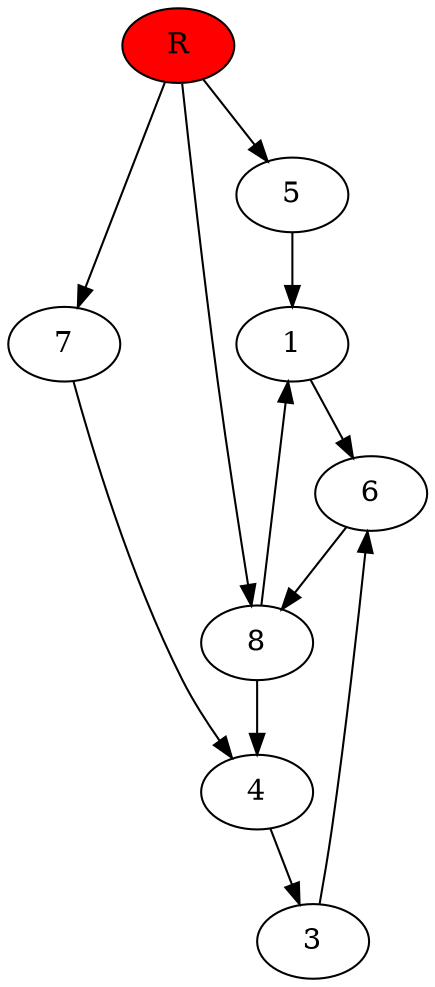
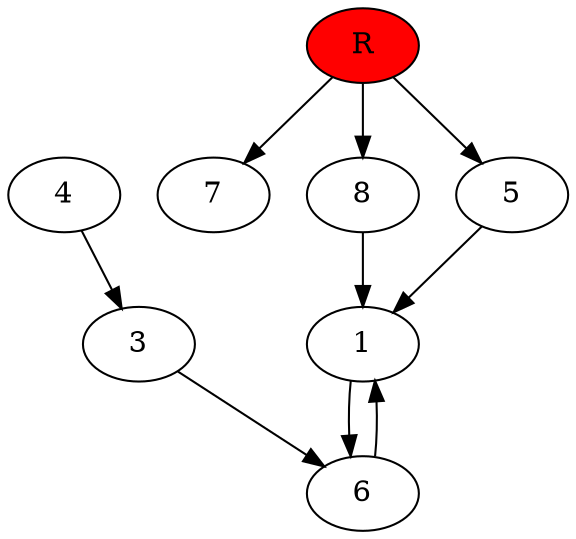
(321, 560) -> (377, 429)
(133, 567) -> none
(257, 707) -> none
